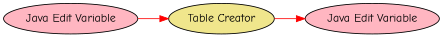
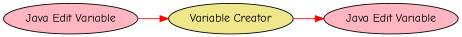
(221, 19) -> (231, 19)
